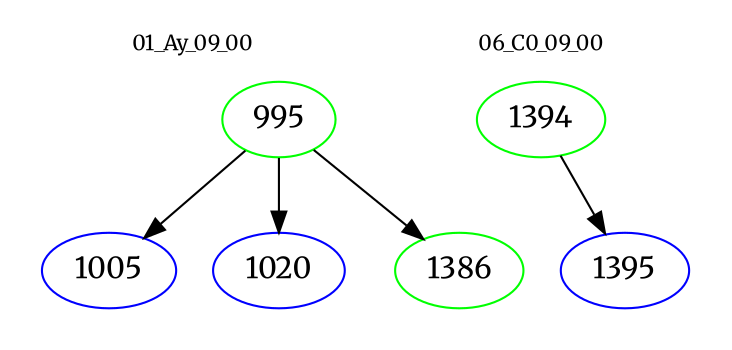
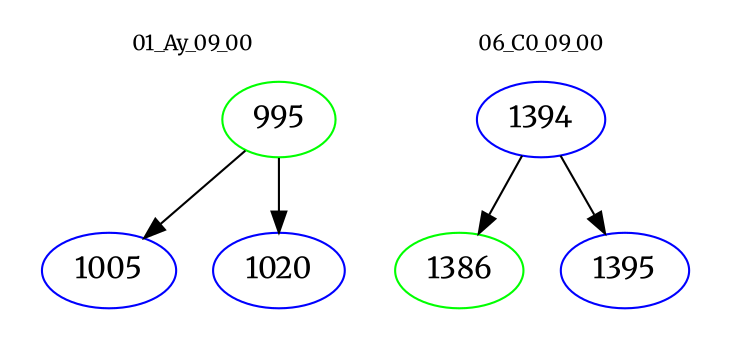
(541, 120) -> (541, 120)
(346, 176) -> (506, 185)
